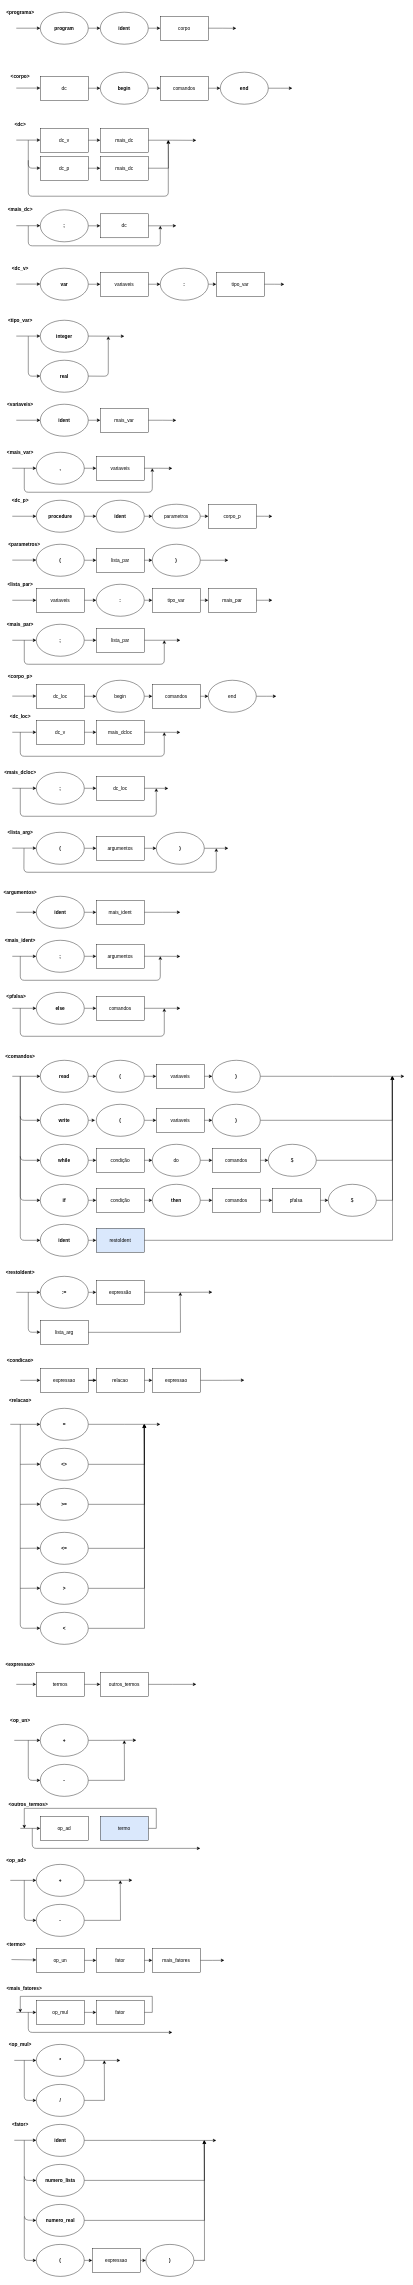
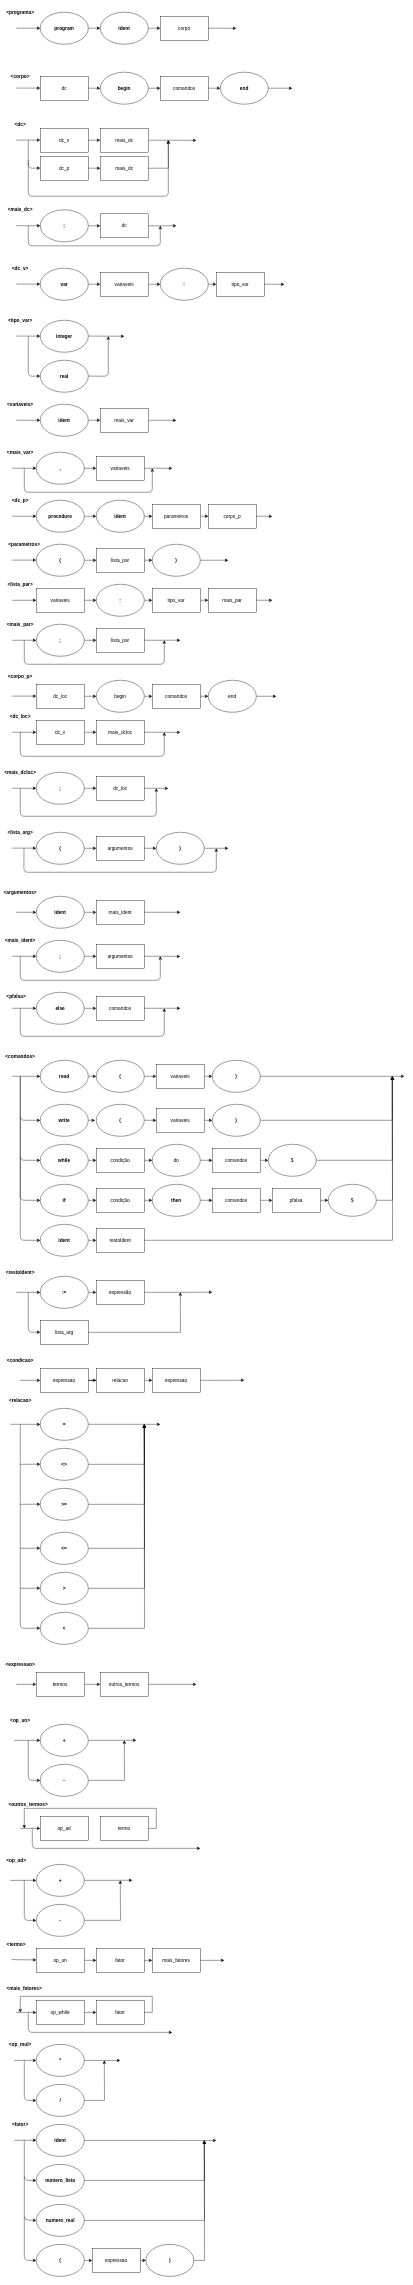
(176, 516) -> (176, 516)
(120, 1240) -> (120, 1240)
(124, 1828) -> (124, 1828)
(60, 2012) -> (60, 2012)
